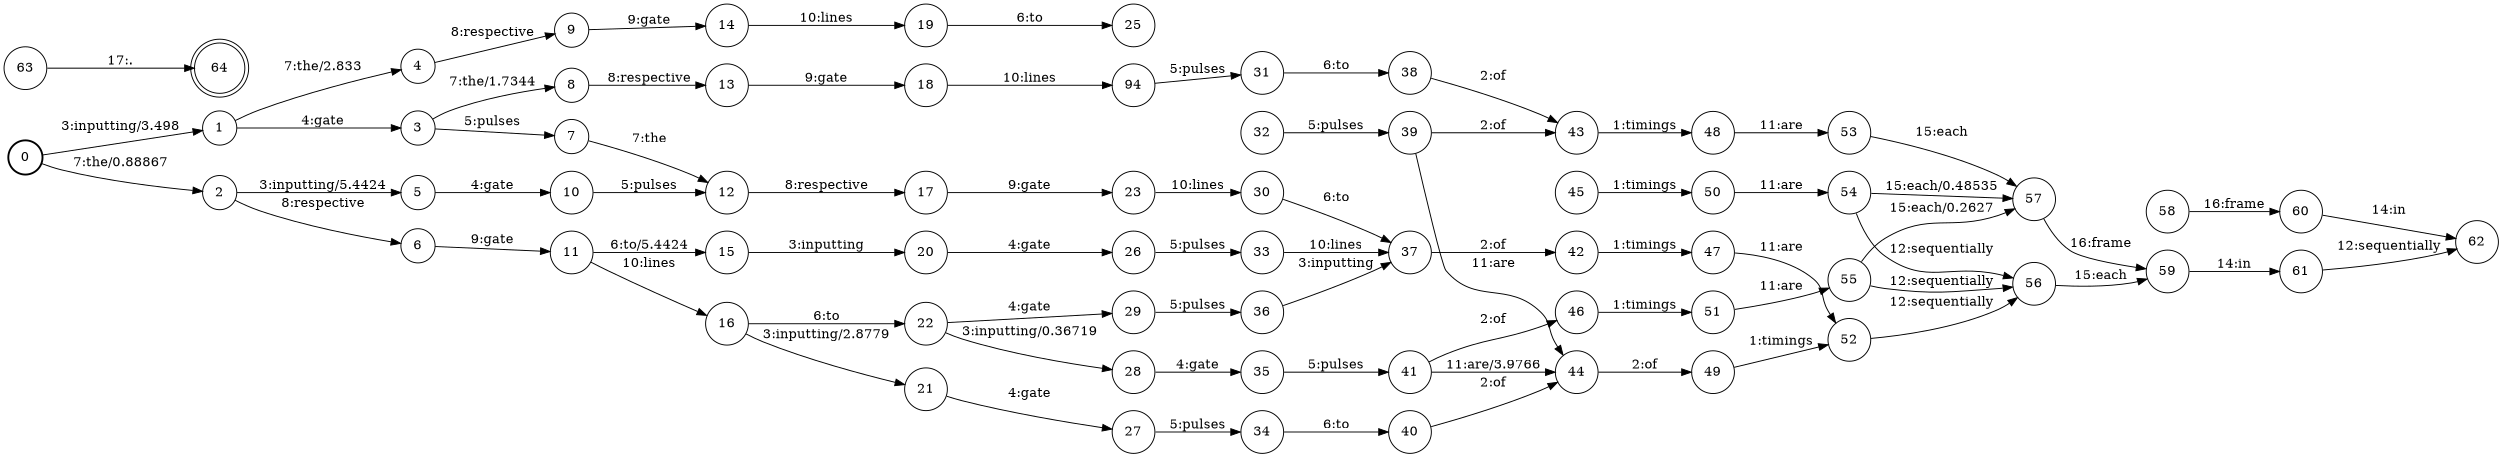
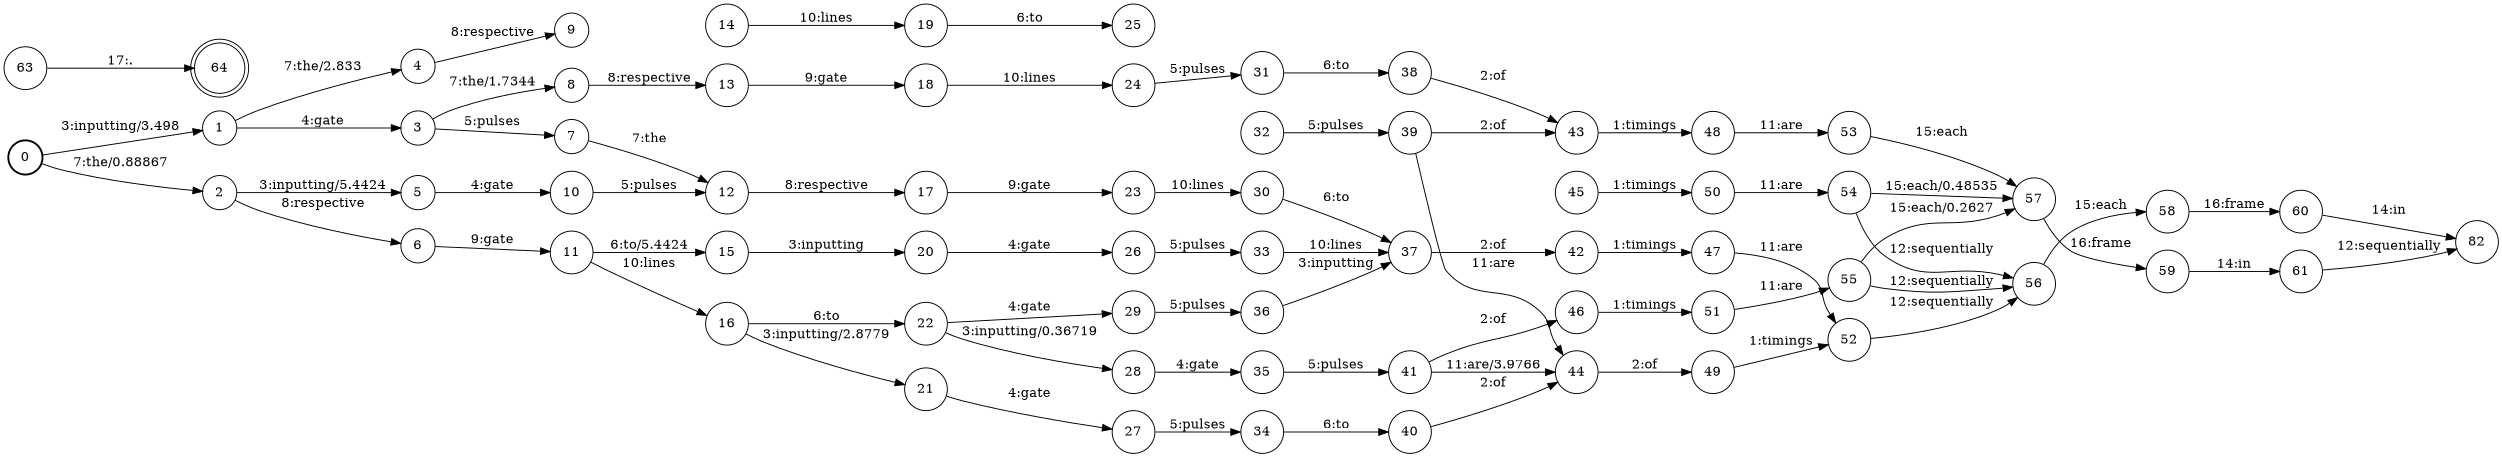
(642, 28) -> none
(1134, 85) -> (1134, 85)
(2477, 242) -> (2477, 242)
(2097, 286) -> (2082, 226)
